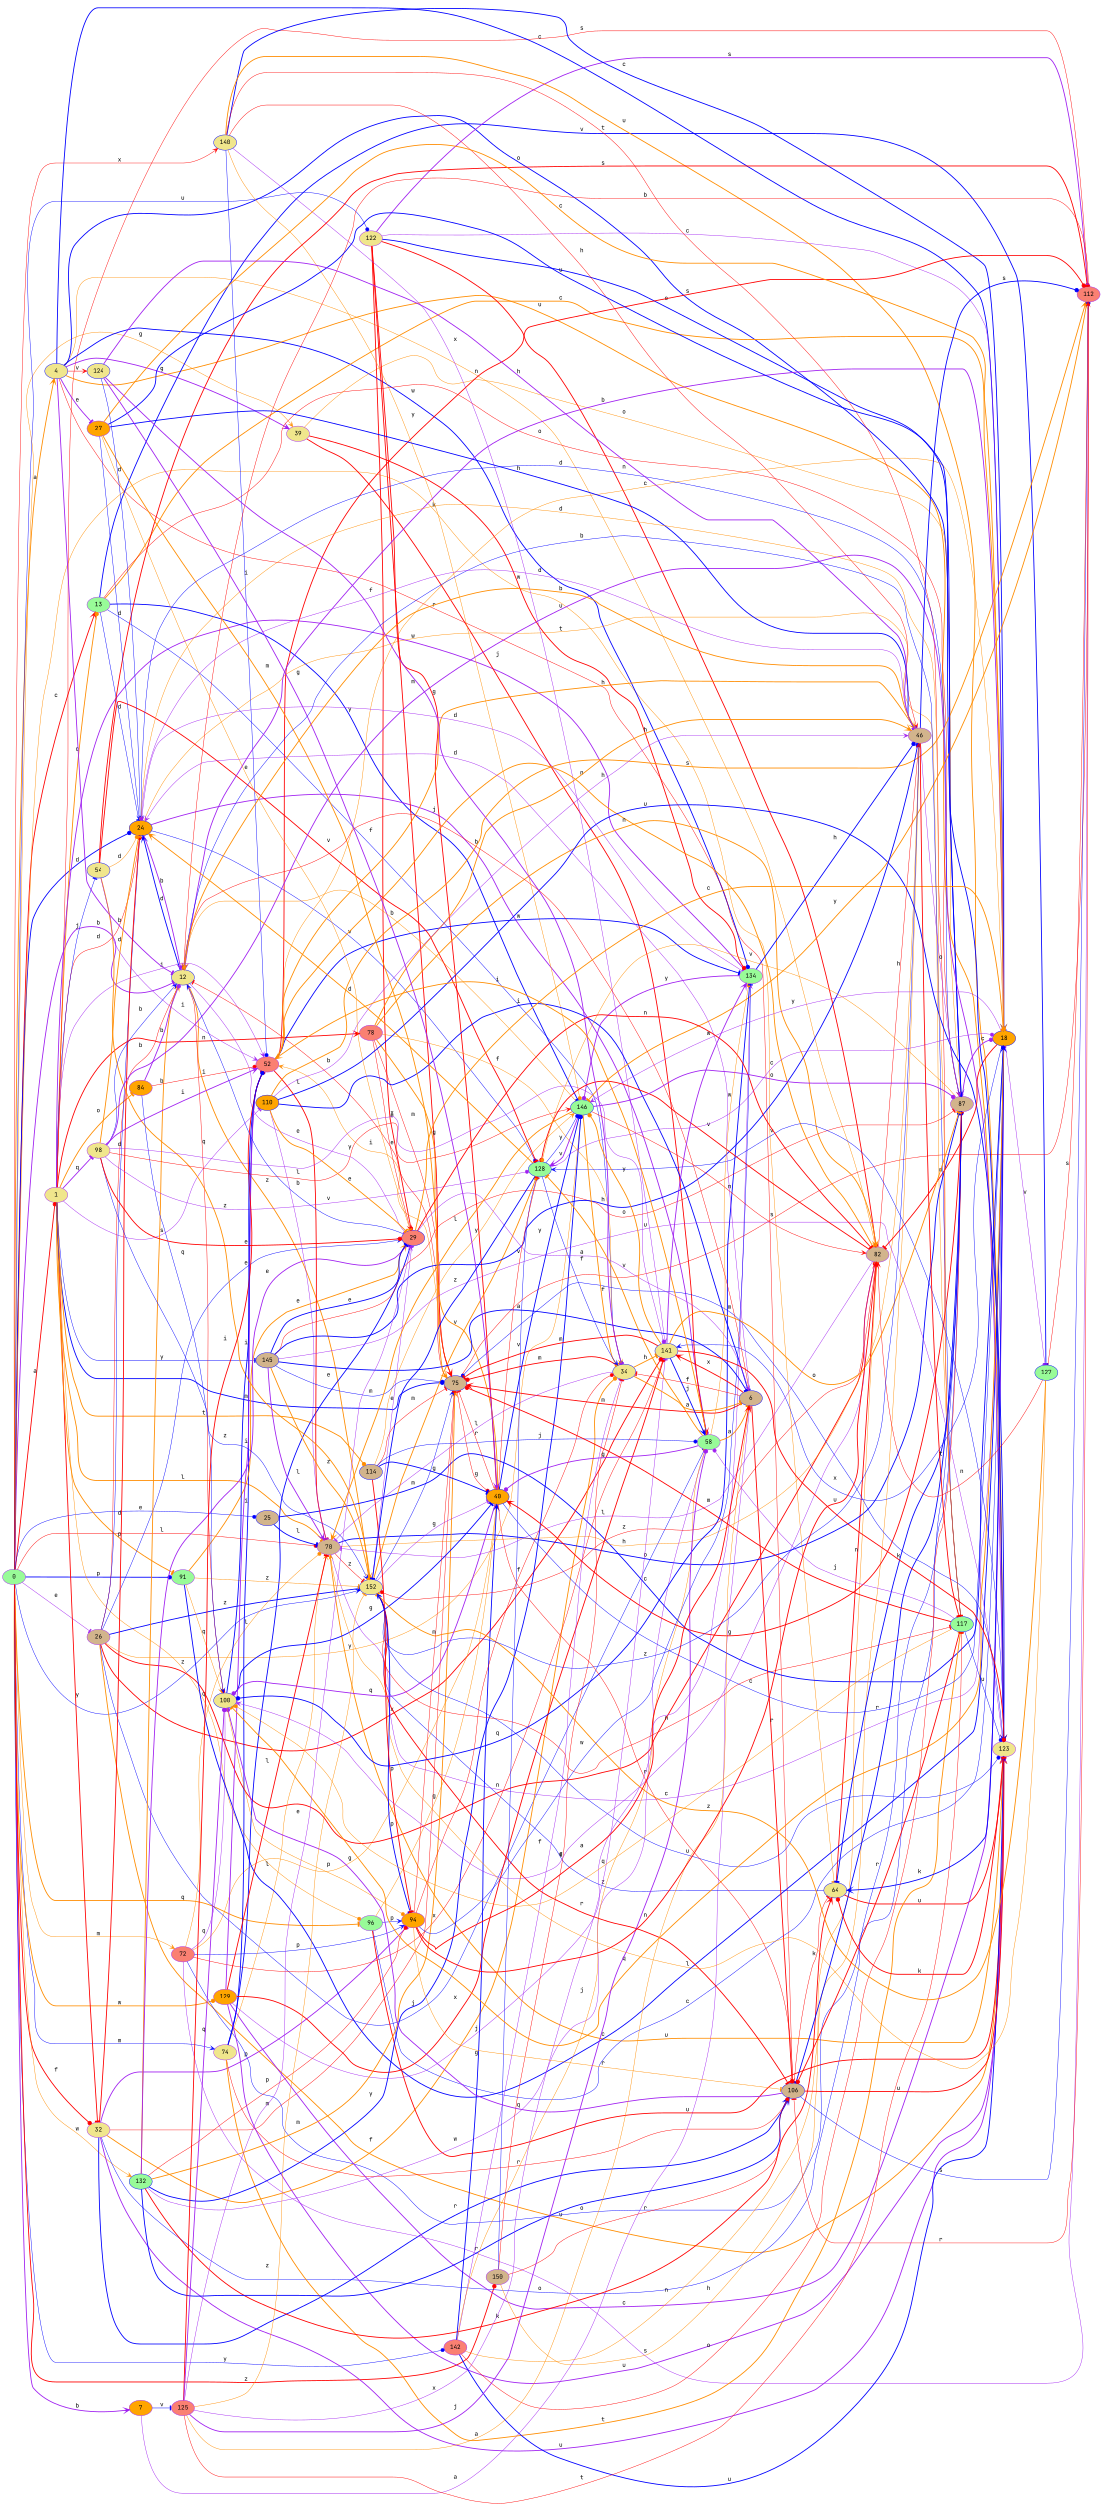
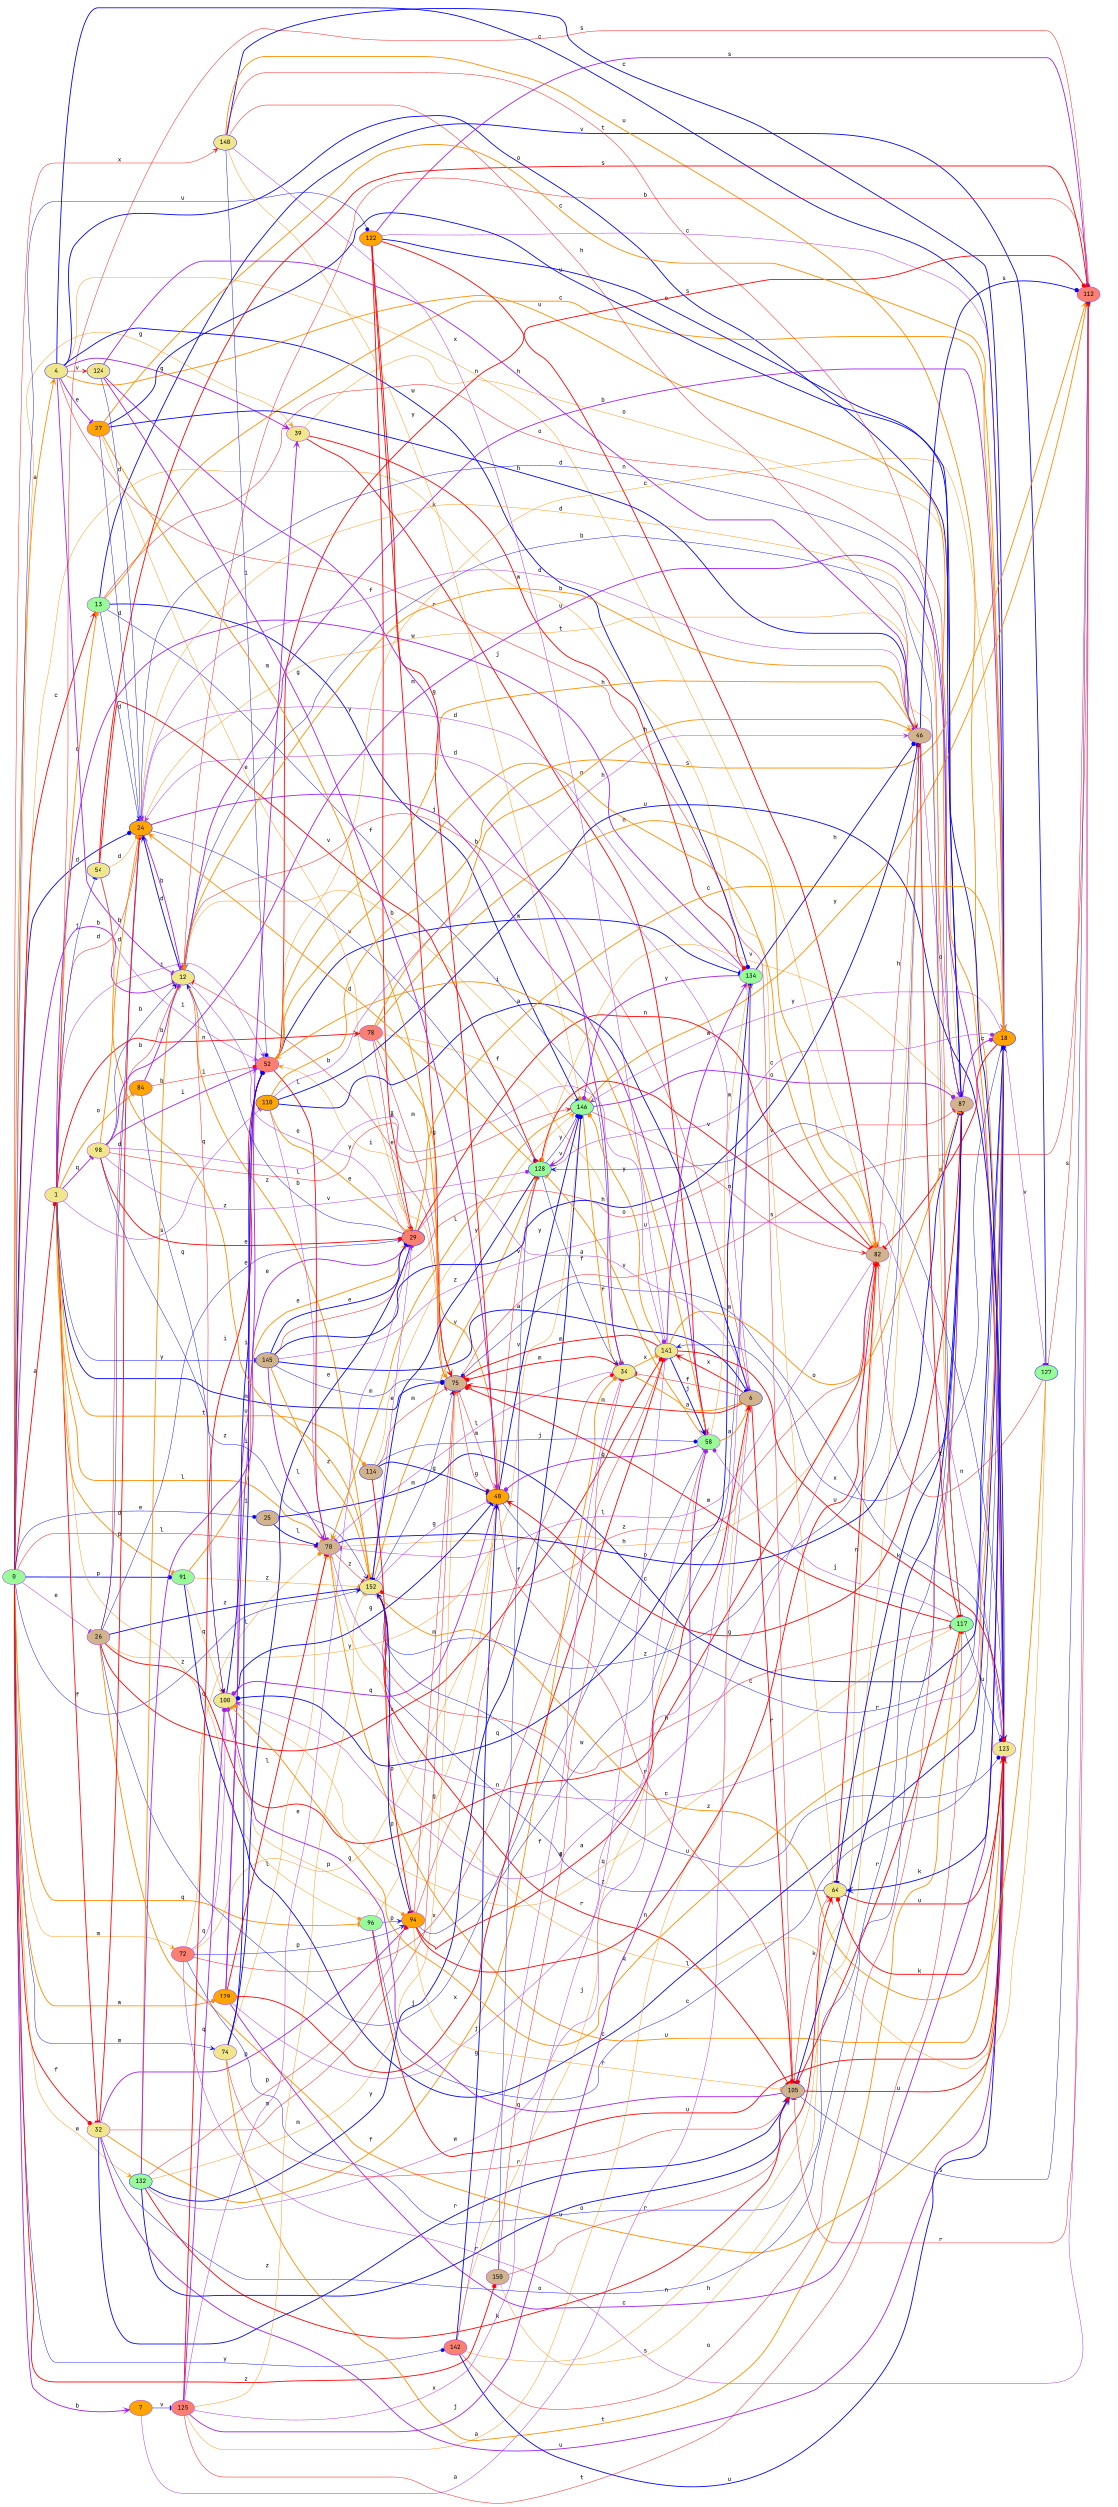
(371, 238) -> (371, 238)
(519, 1002) -> (519, 1002)
(645, 1358) -> (645, 1358)
(476, 1433) -> (476, 1433)
(77, 1695) -> (77, 1695)
(436, 1866) -> (436, 1866)
(793, 2091) -> (793, 2091)
(719, 2343) -> (254, 1217)
